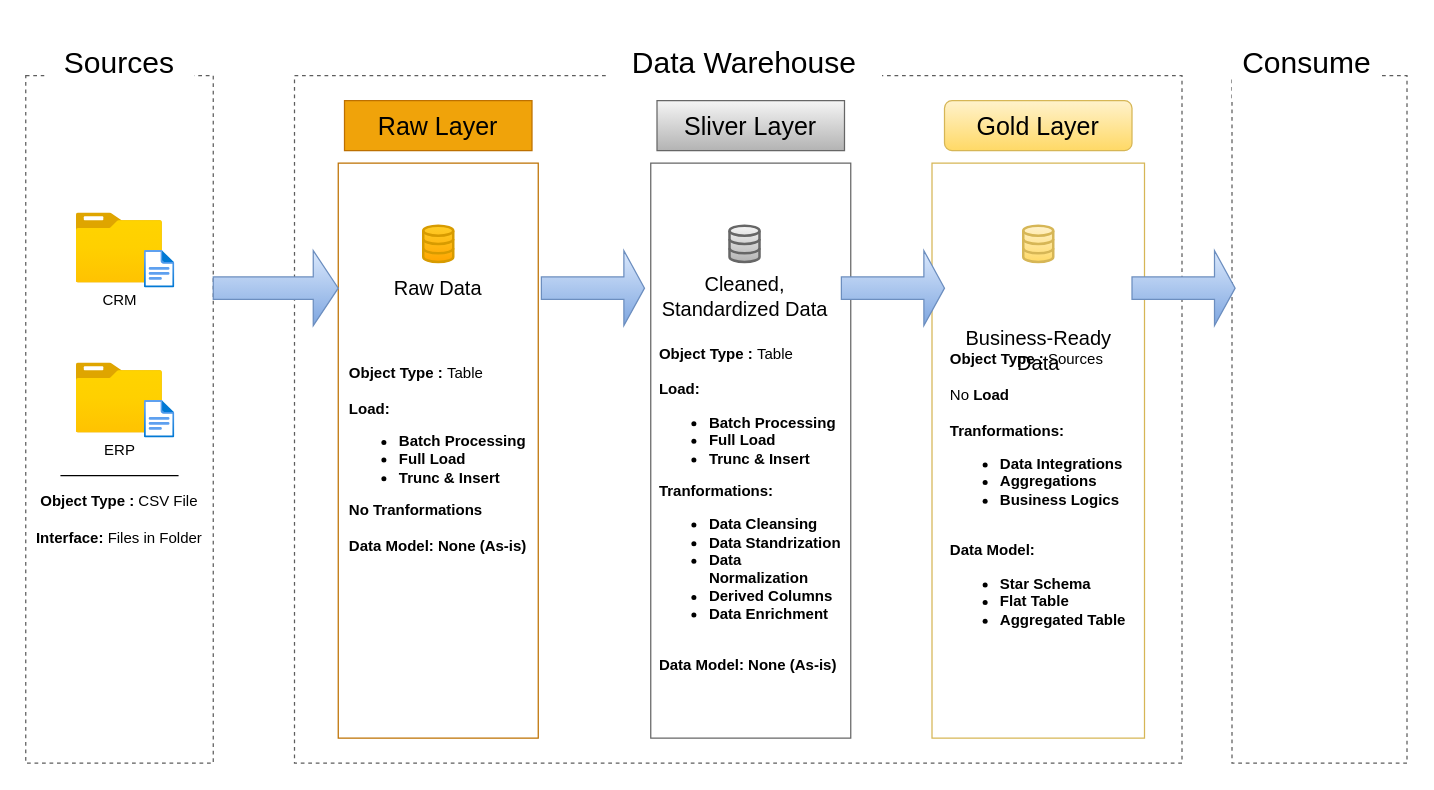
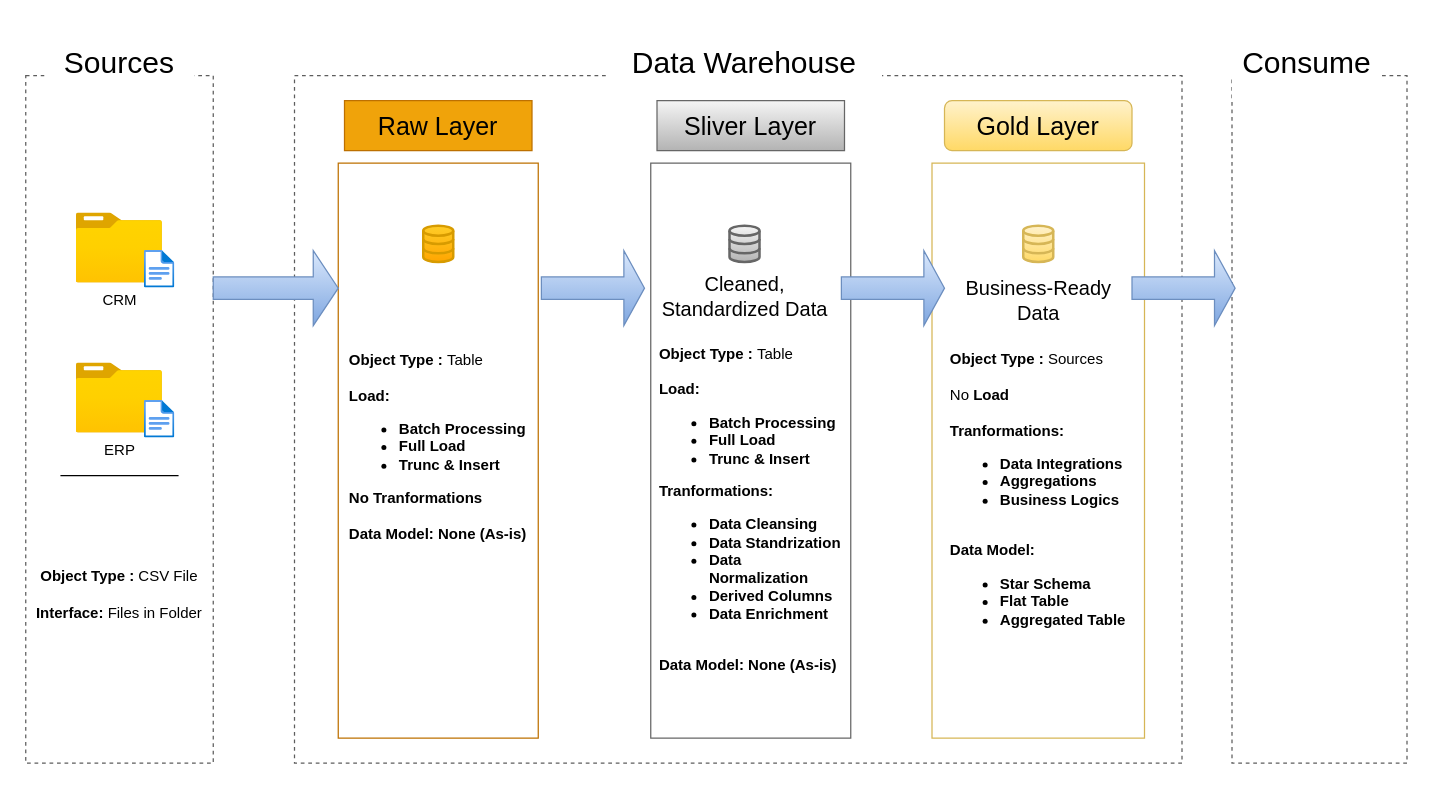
(438, 288) -> none
(1038, 351) -> (1038, 301)
(438, 459) -> (438, 447)
(119, 519) -> (119, 594)
